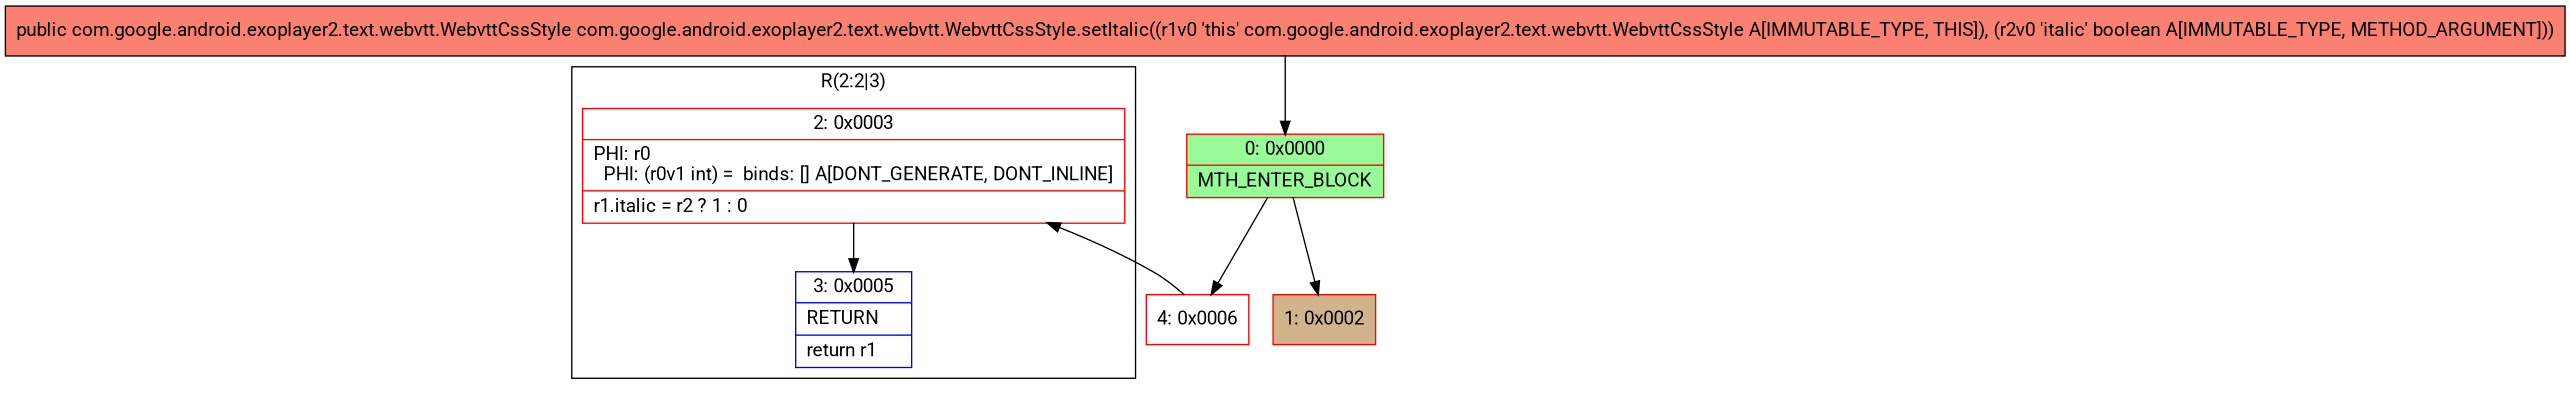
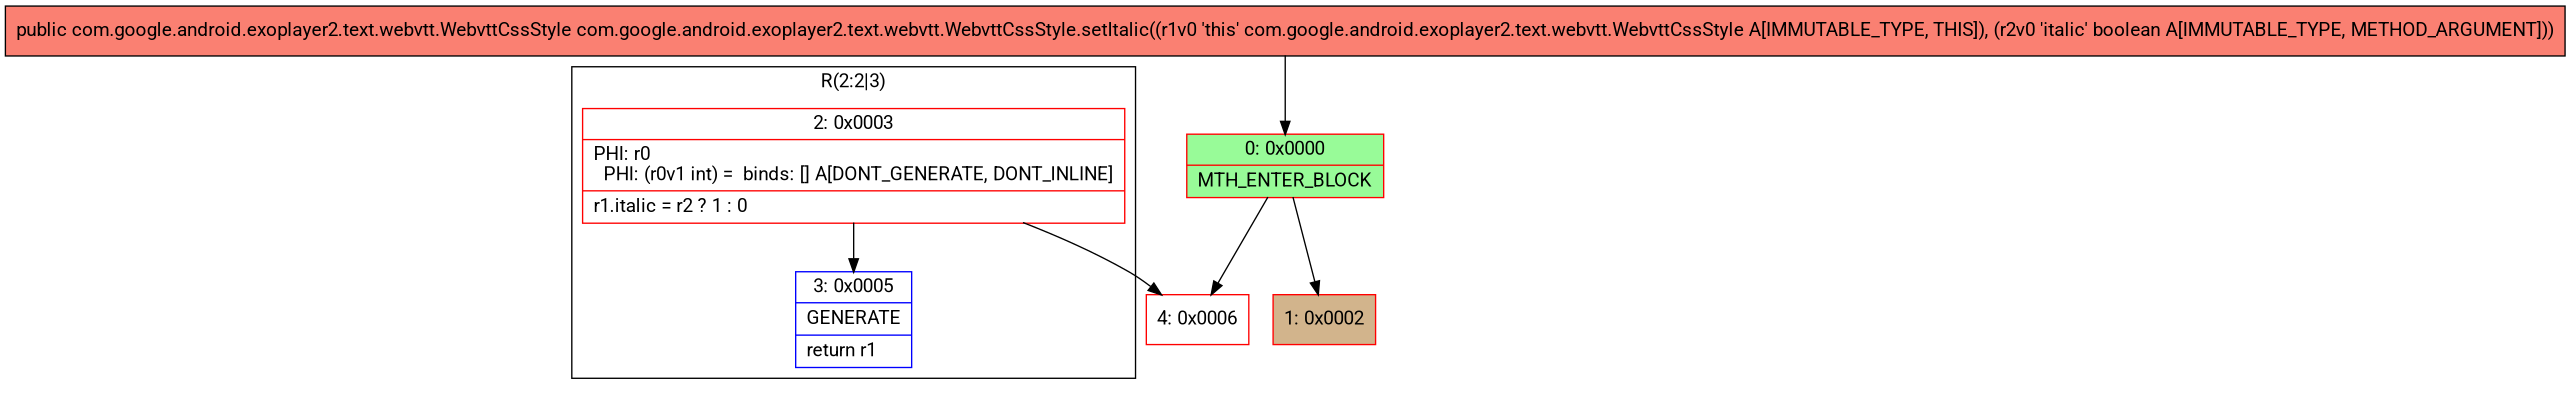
(1125, 257) -> (1089, 251)
(843, 318) -> (854, 318)
